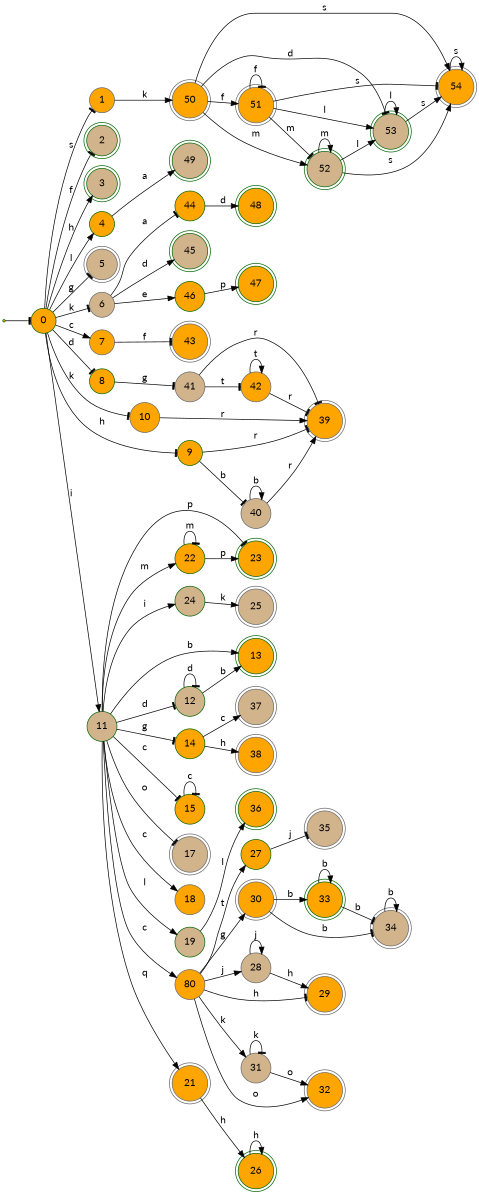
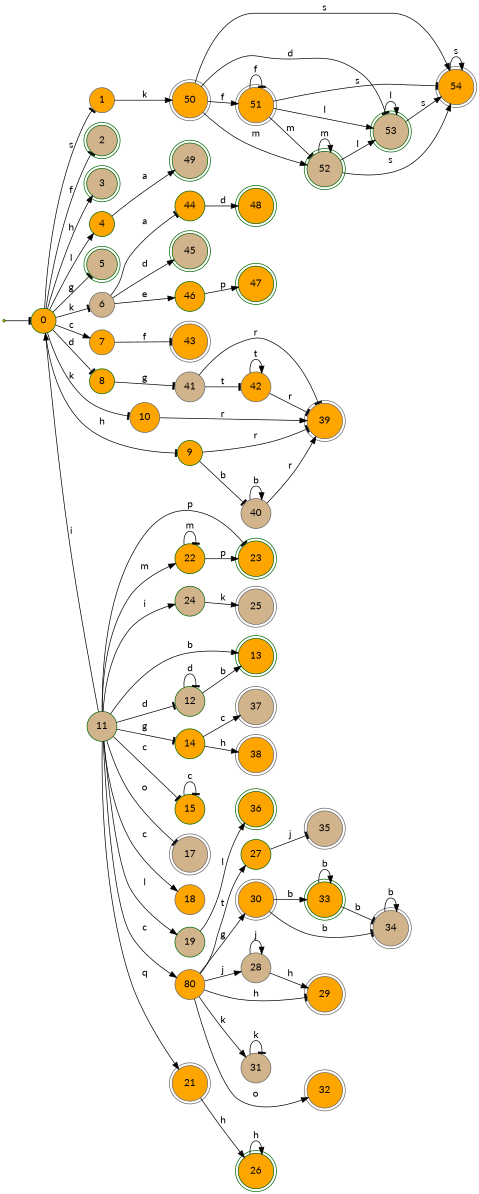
(102, 264) -> (102, 264)
(72, 519) -> (67, 527)
(286, 1078) -> none
